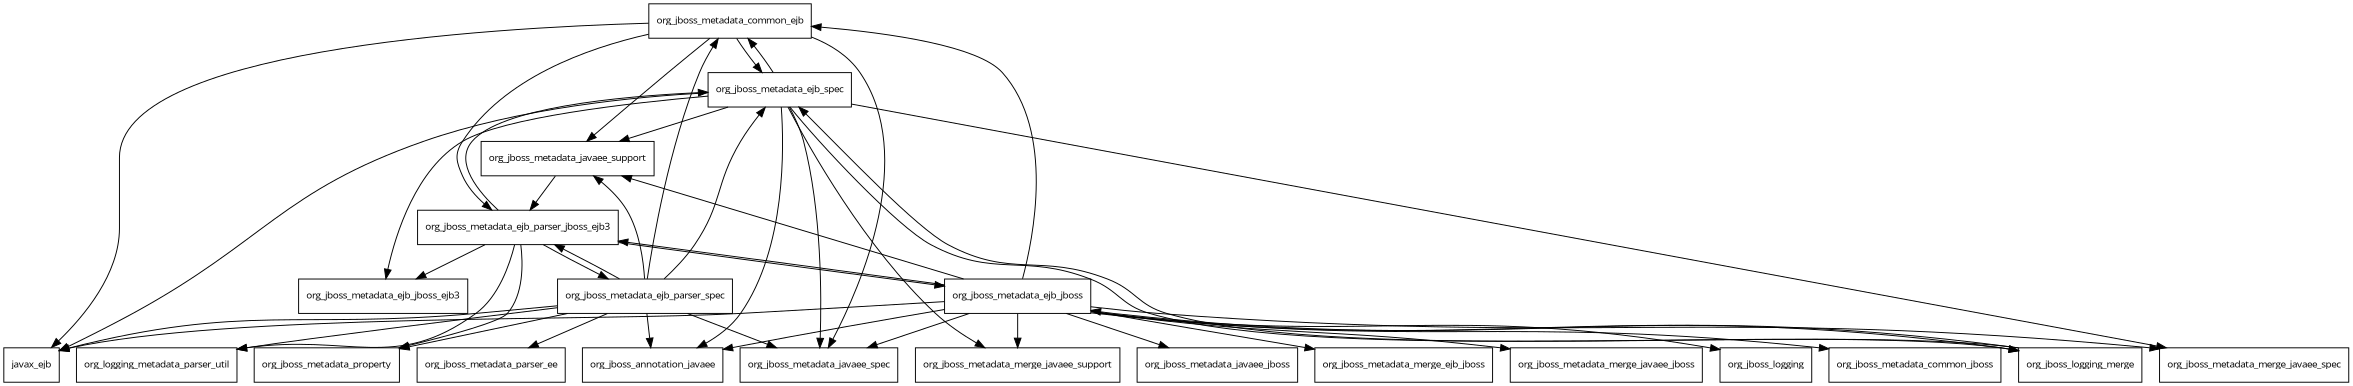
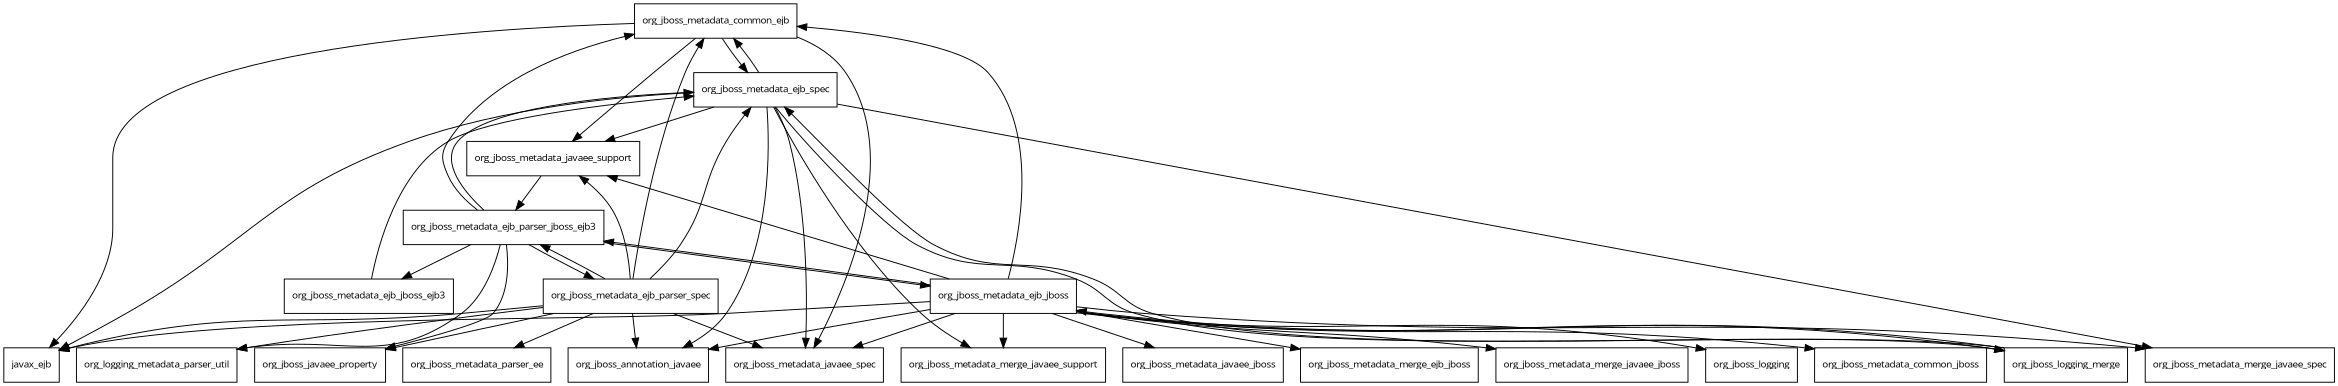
(514, 90) -> (492, 95)
(529, 120) -> (515, 120)
(327, 365) -> (320, 365)
